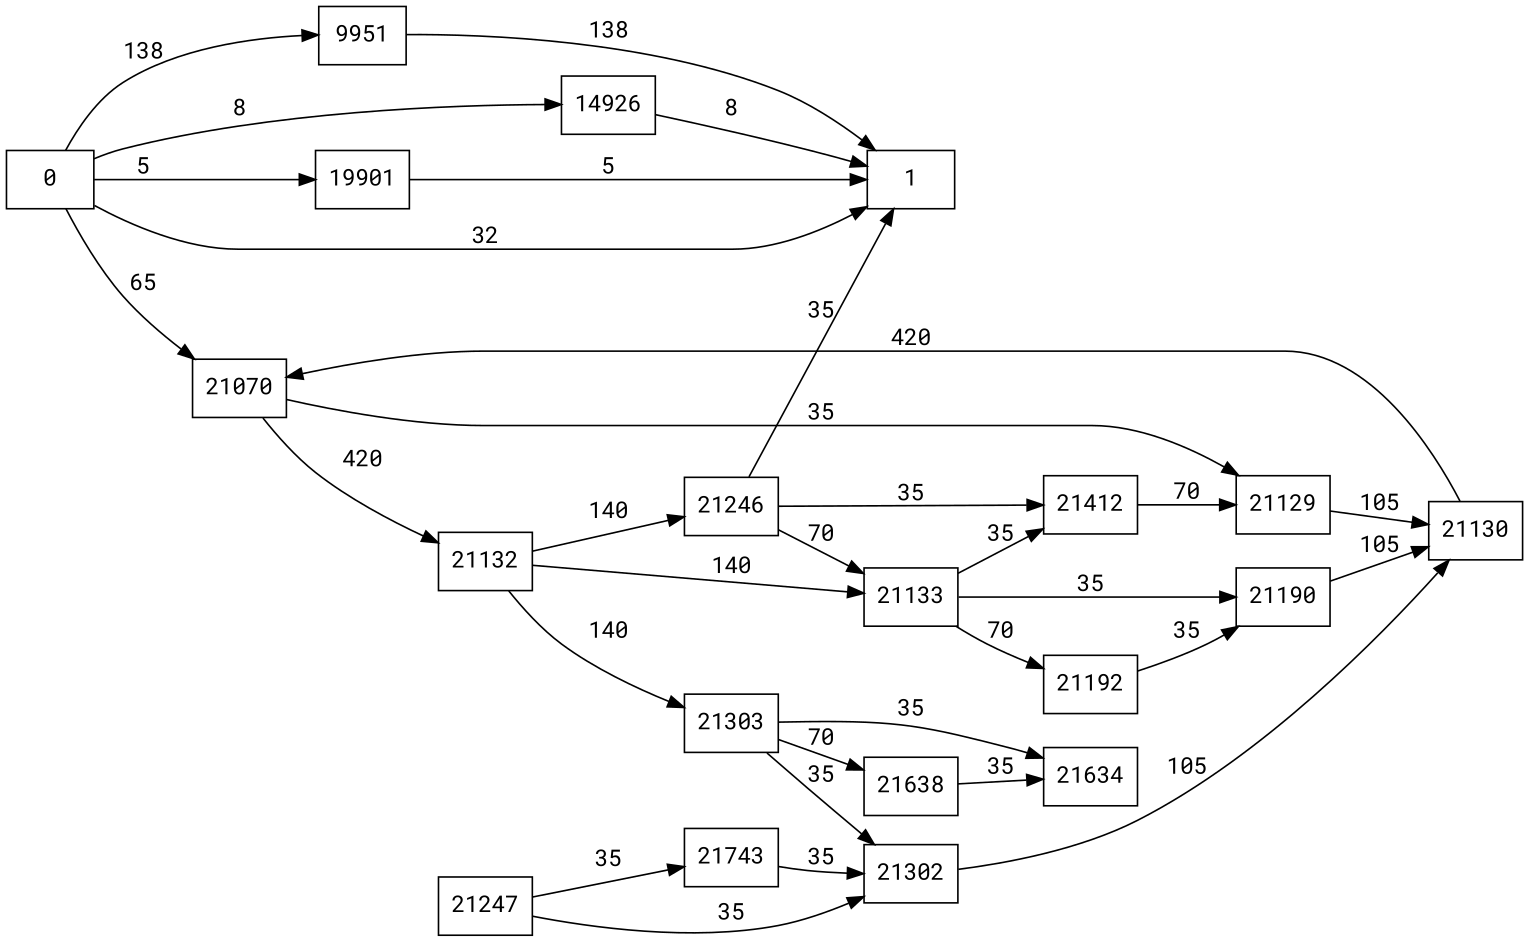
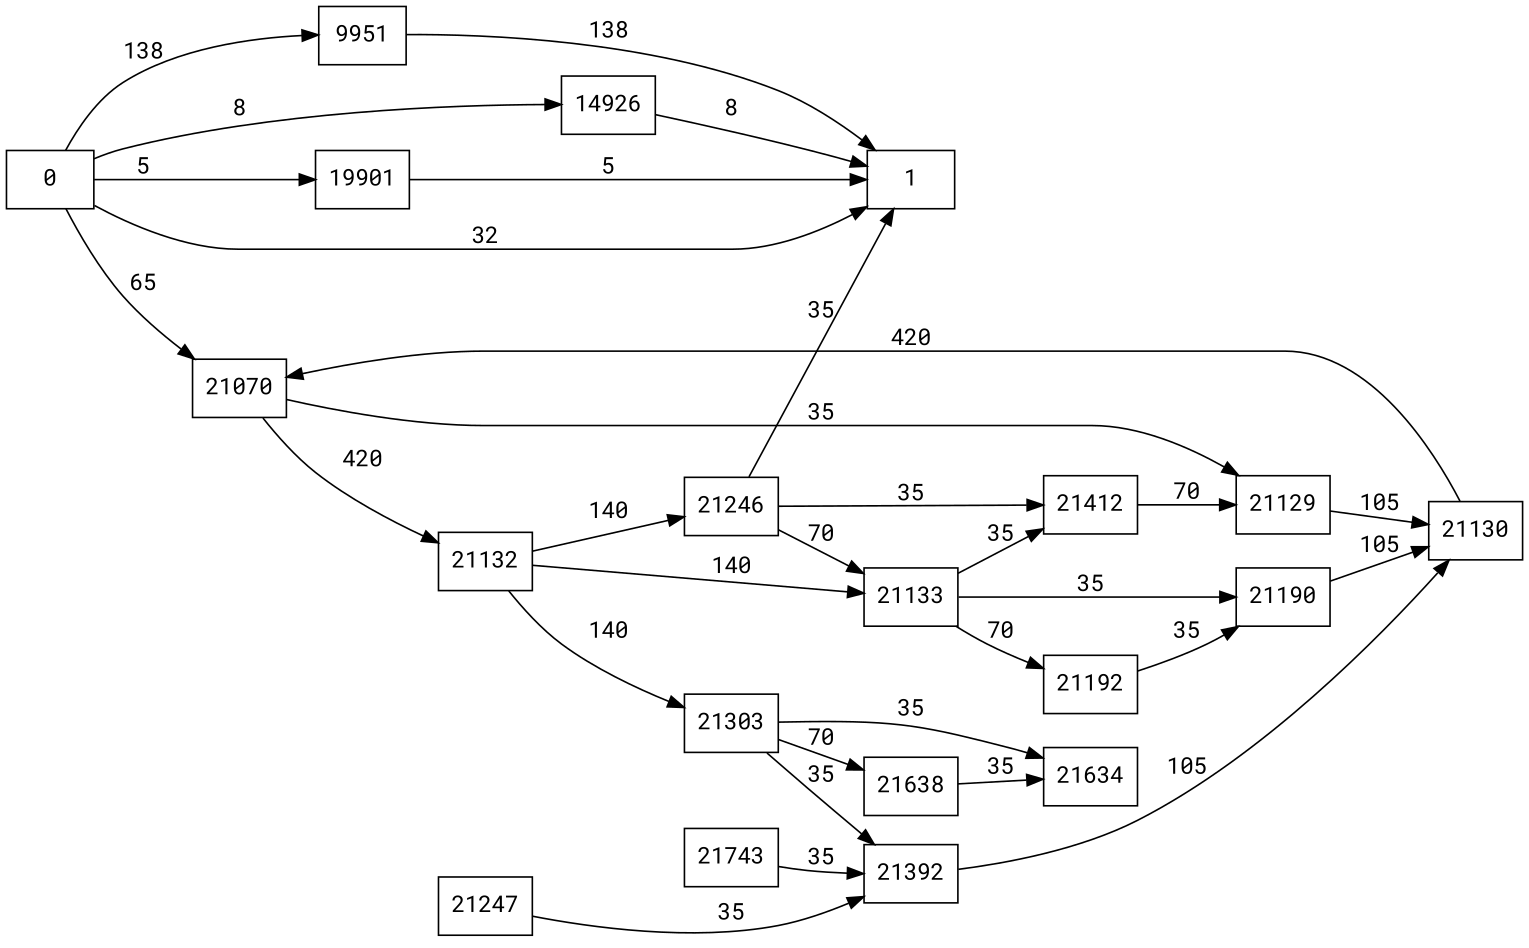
(911, 874) -> (911, 874)
(600, 883) -> none
